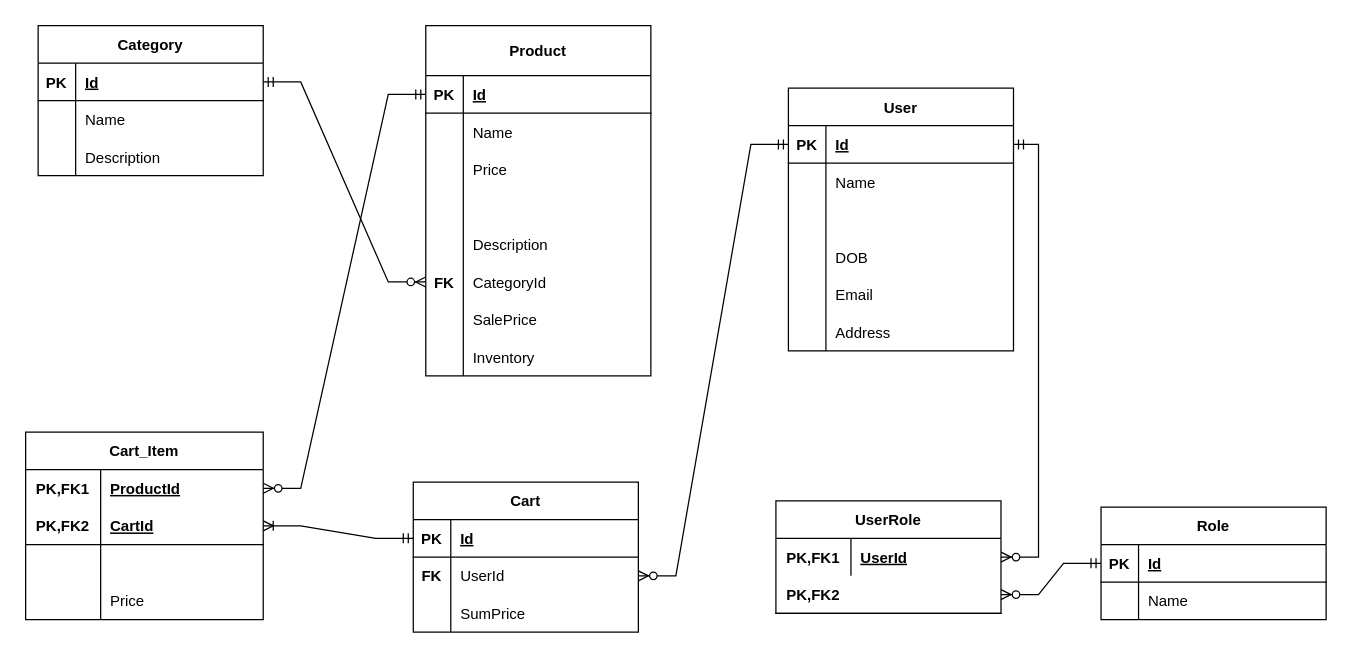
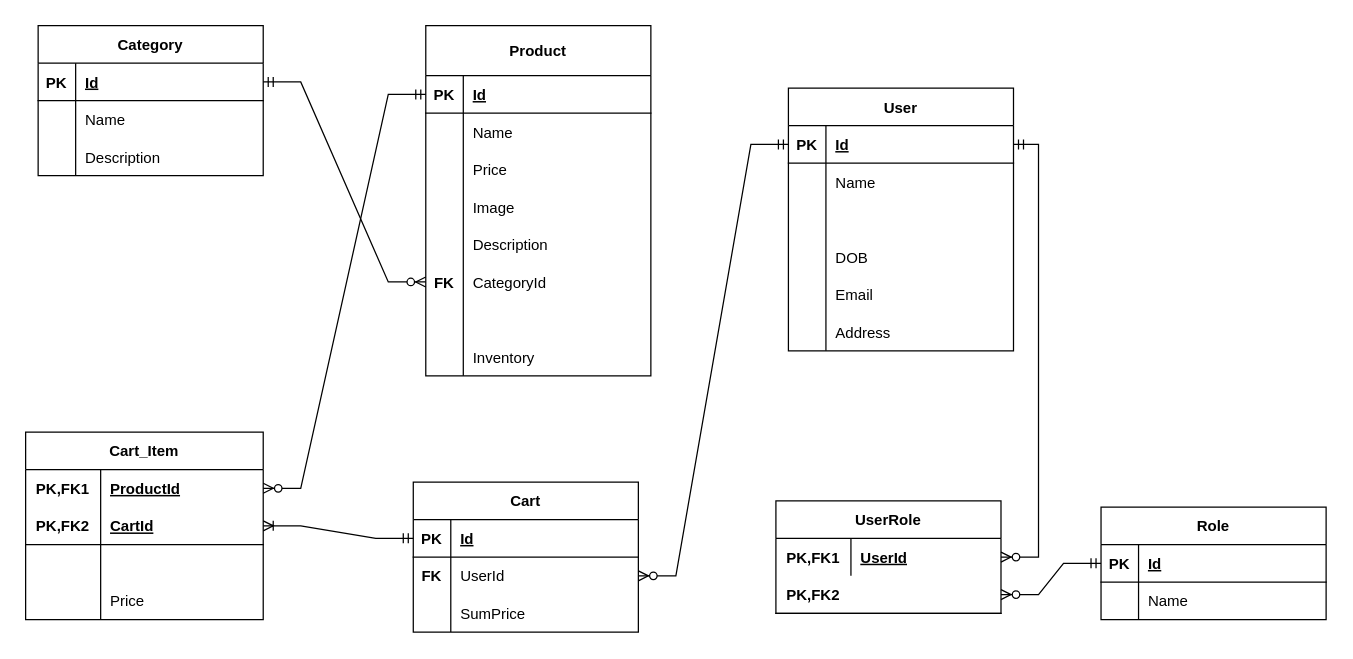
none -> (557, 207)
(557, 319) -> none
